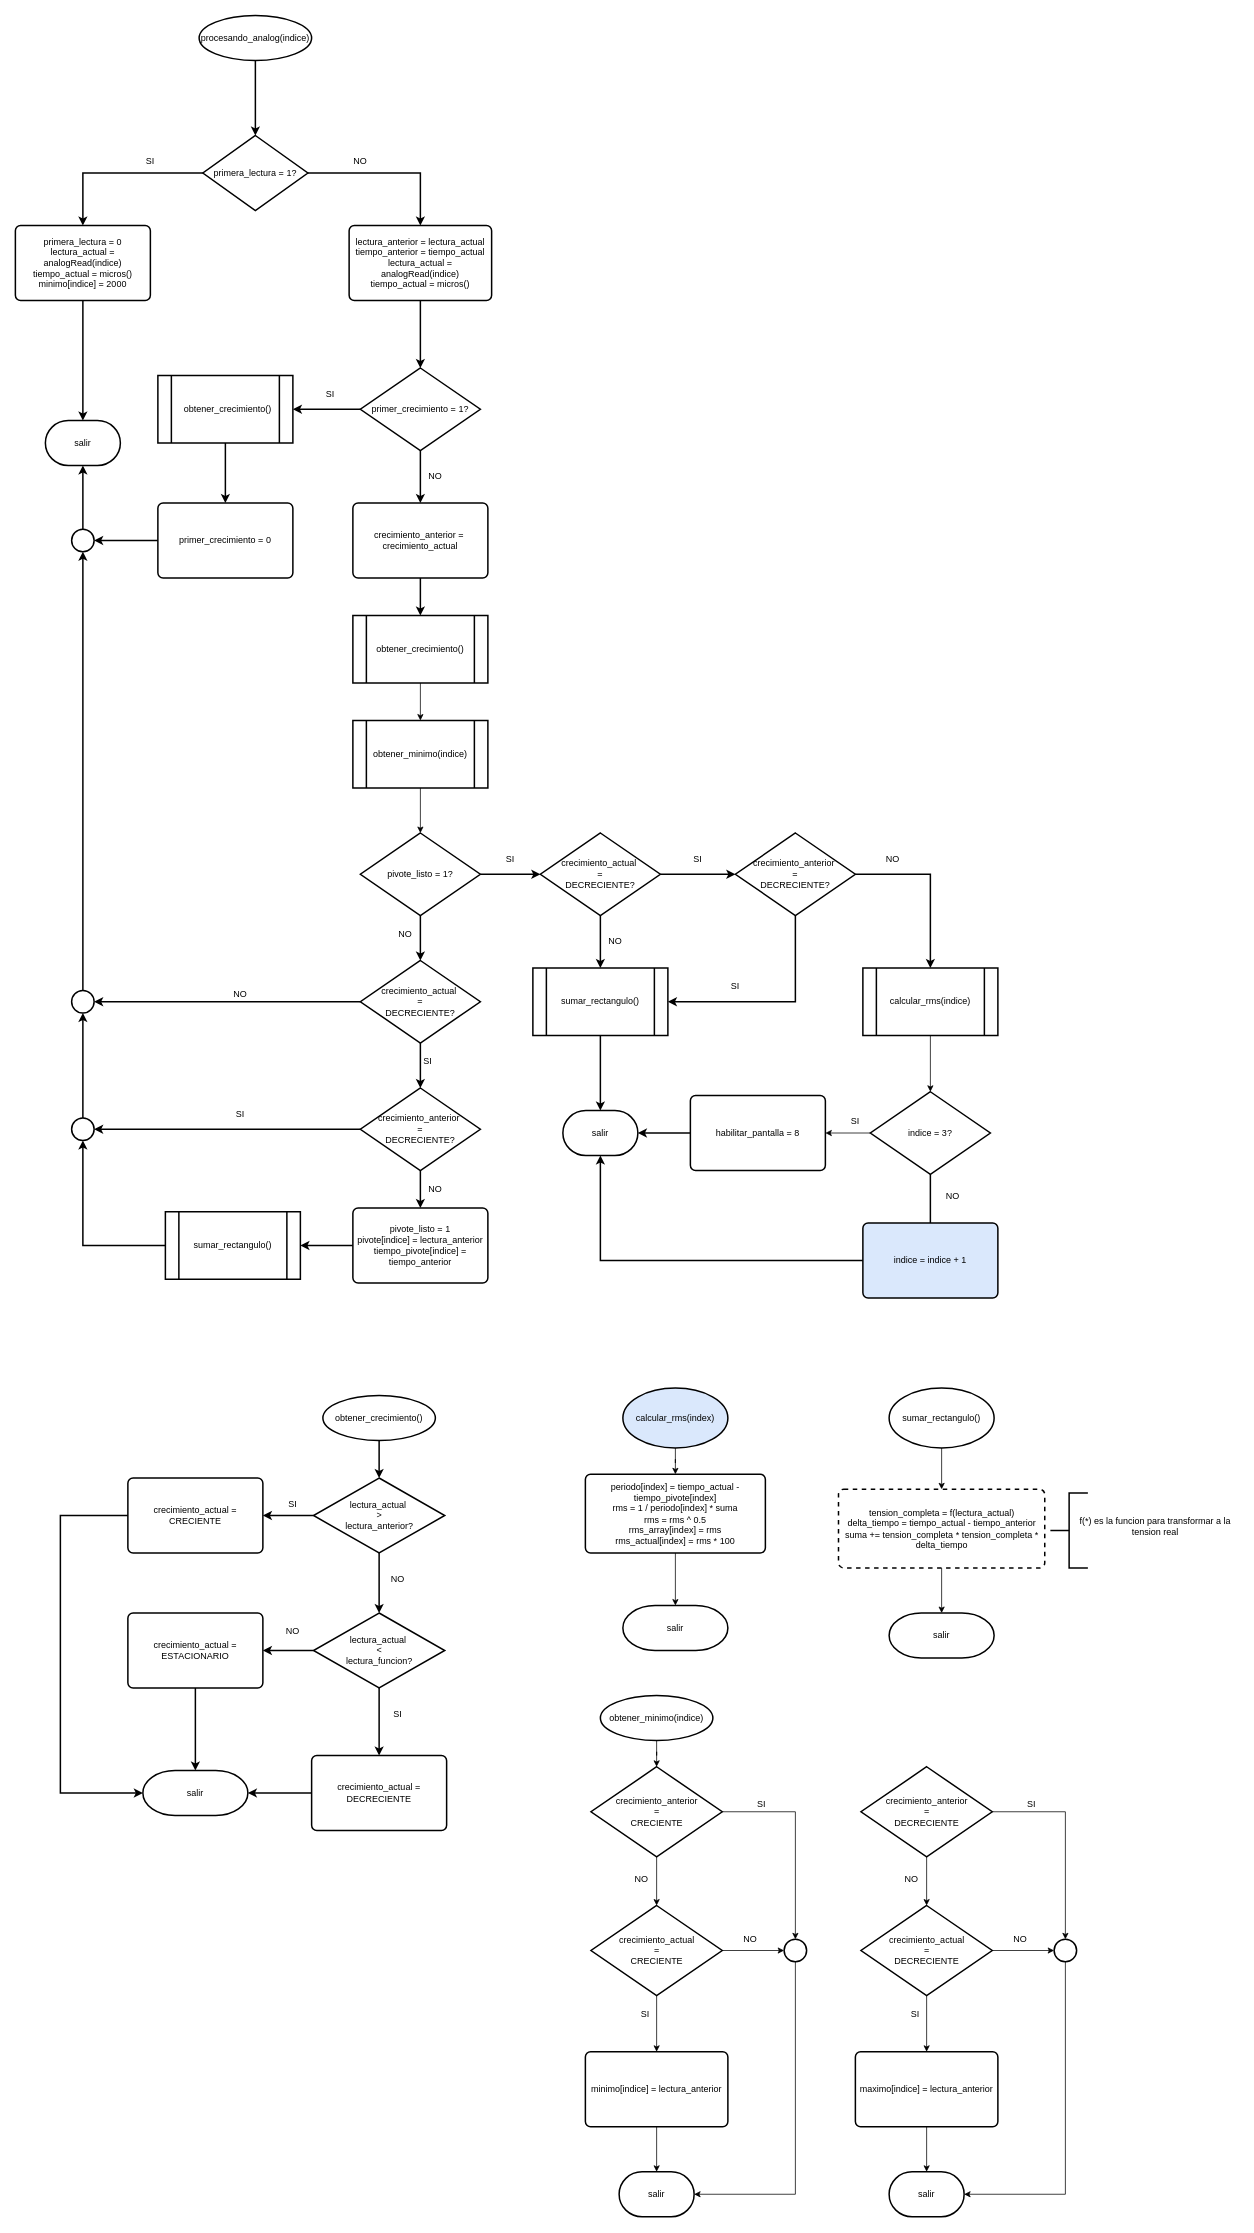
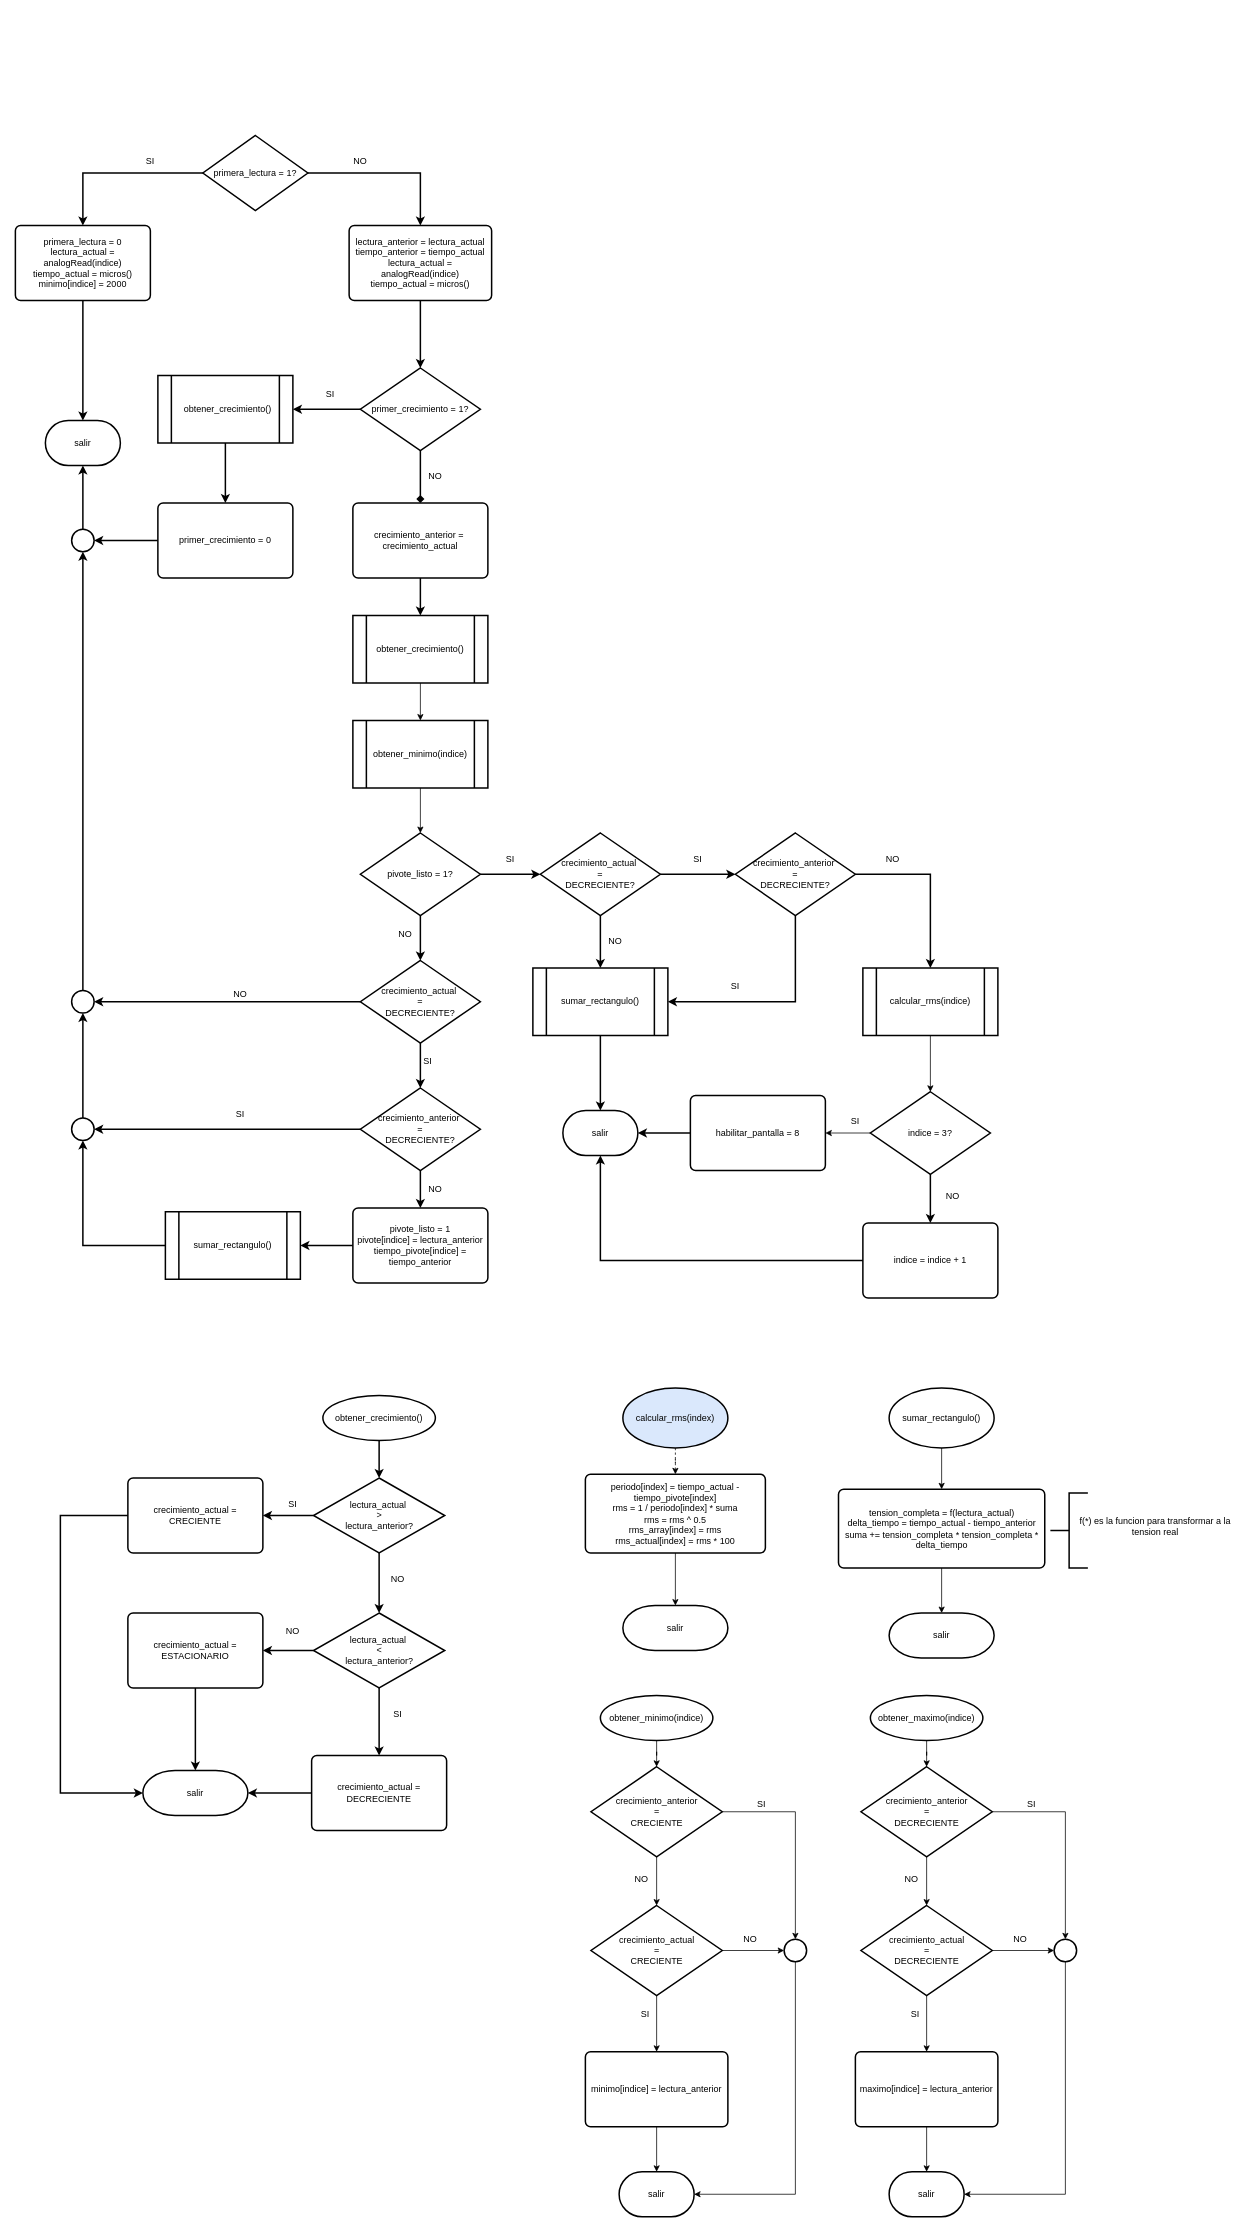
(255, 38) -> none
(255, 95) -> none
(420, 495) -> (420, 494)
(930, 1217) -> (930, 1215)
(930, 1260) -> (930, 1260)
(675, 1461) -> (675, 1461)
(942, 1529) -> (942, 1529)
(380, 1650) -> (380, 1650)
none -> (927, 1718)
none -> (927, 1754)
